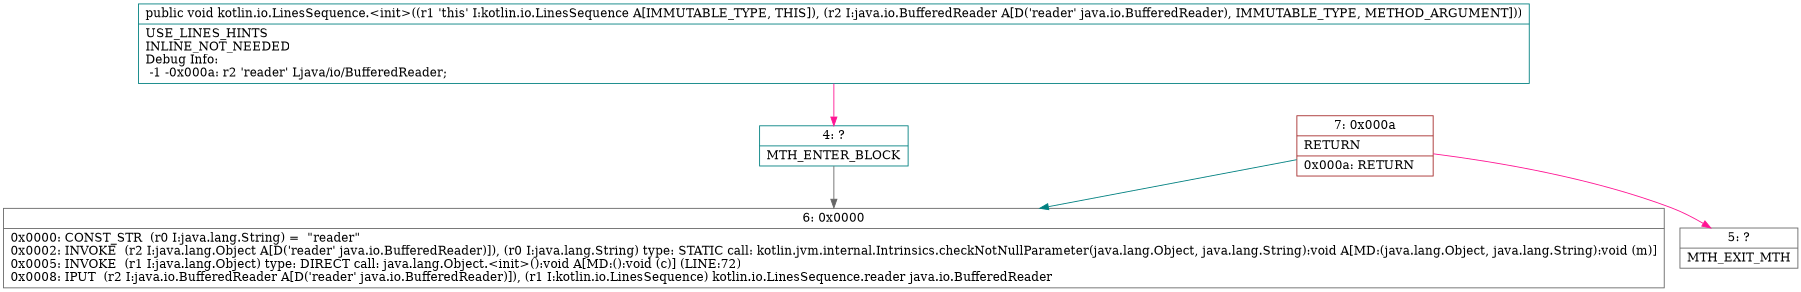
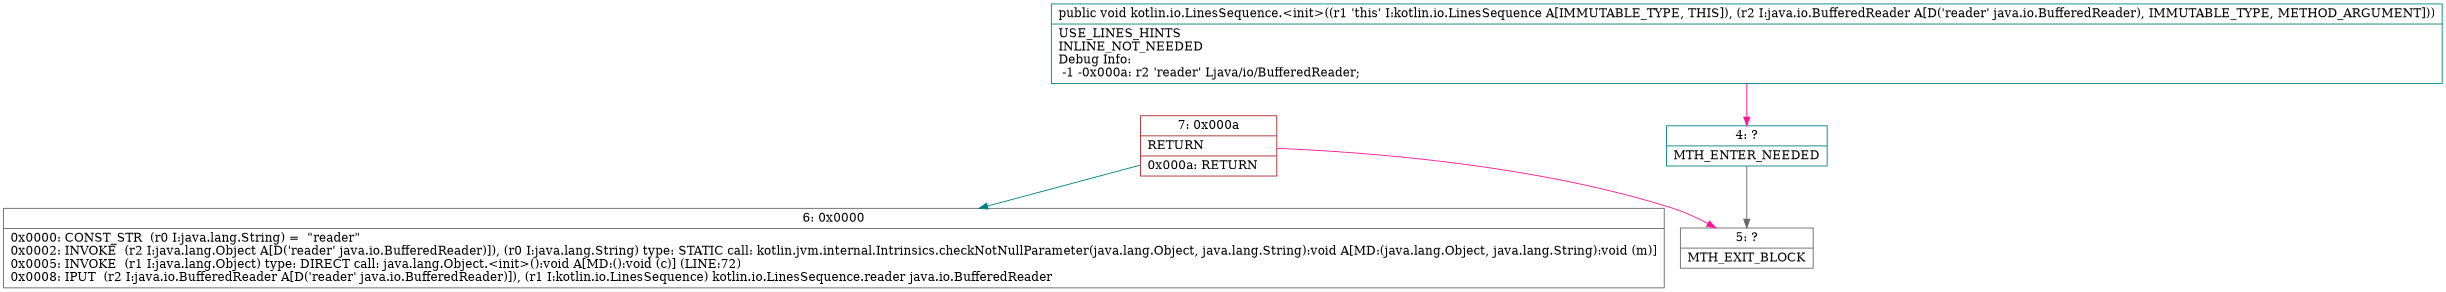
(834, 156) -> (1747, 156)
(834, 183) -> (1747, 193)
(1739, 258) -> (1747, 258)
